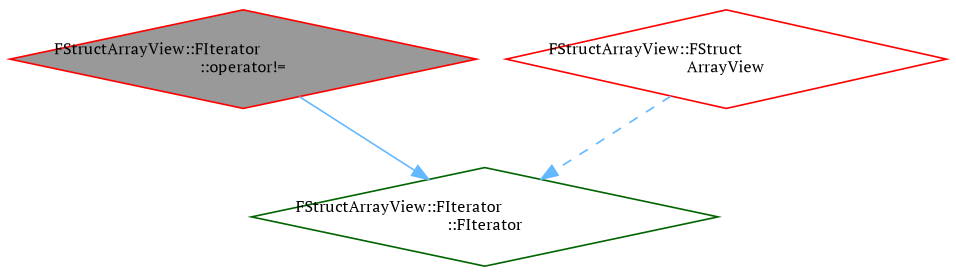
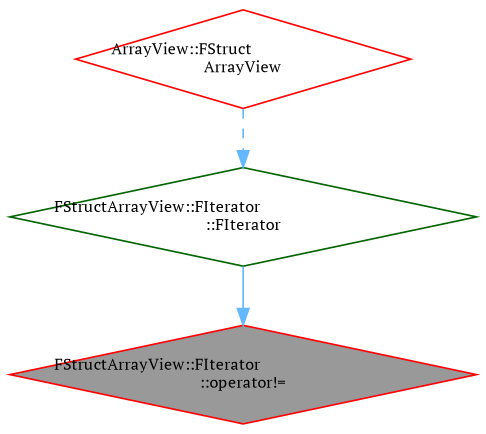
(726, 59) -> (243, 59)
(357, 133) -> (243, 287)
